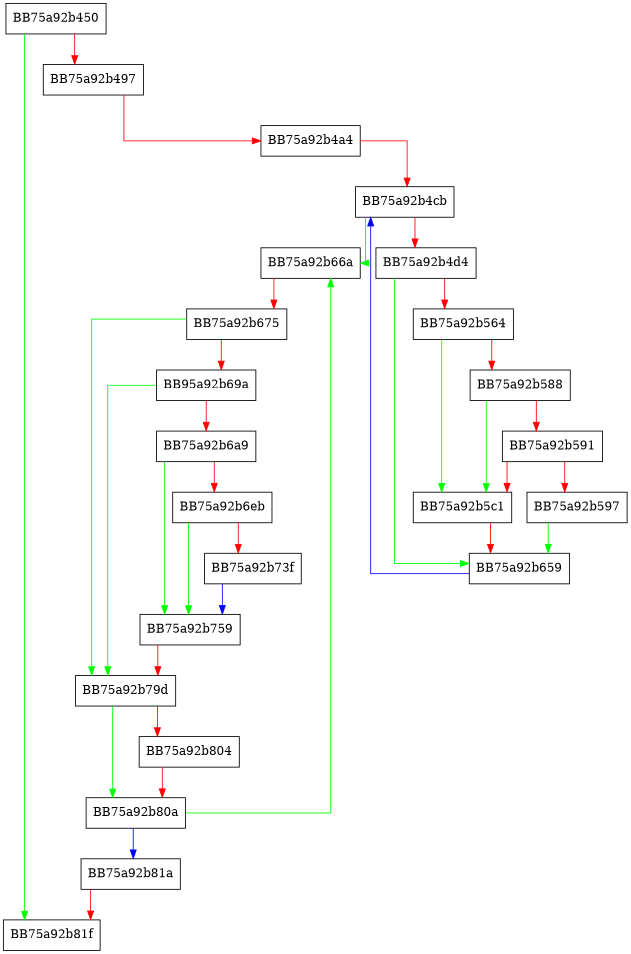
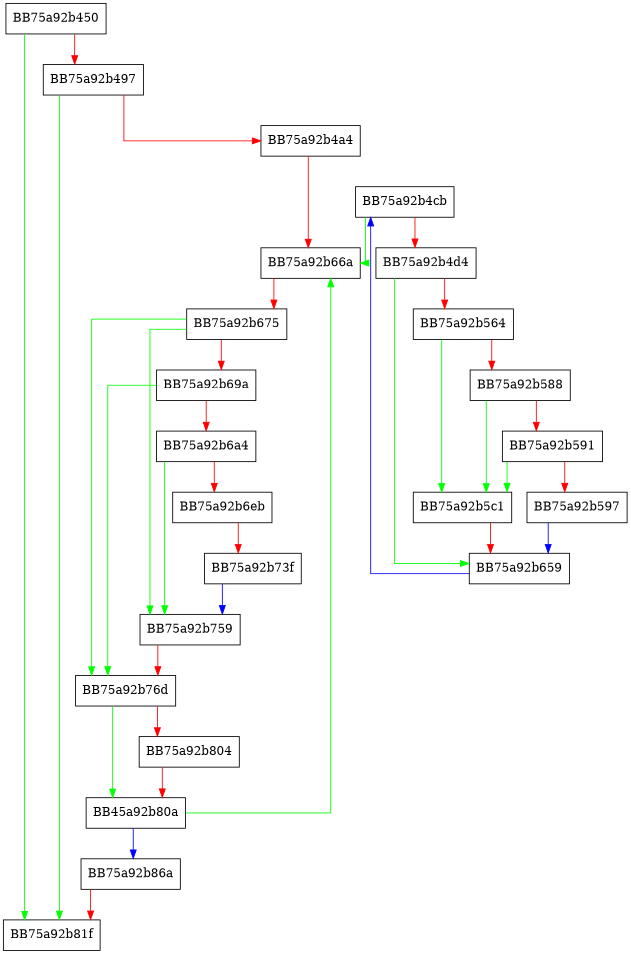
(402, 141) -> (308, 198)
(206, 385) -> (206, 385)
(206, 446) -> (206, 446)
(507, 473) -> (507, 473)
none -> (59, 503)
(548, 534) -> (548, 534)
(189, 564) -> (150, 449)
(126, 691) -> (126, 691)
(136, 813) -> (136, 813)
(131, 874) -> (131, 874)
